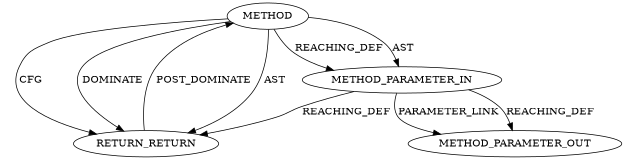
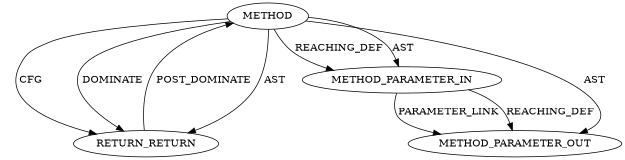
none -> (473, 50)
(282, 115) -> none
